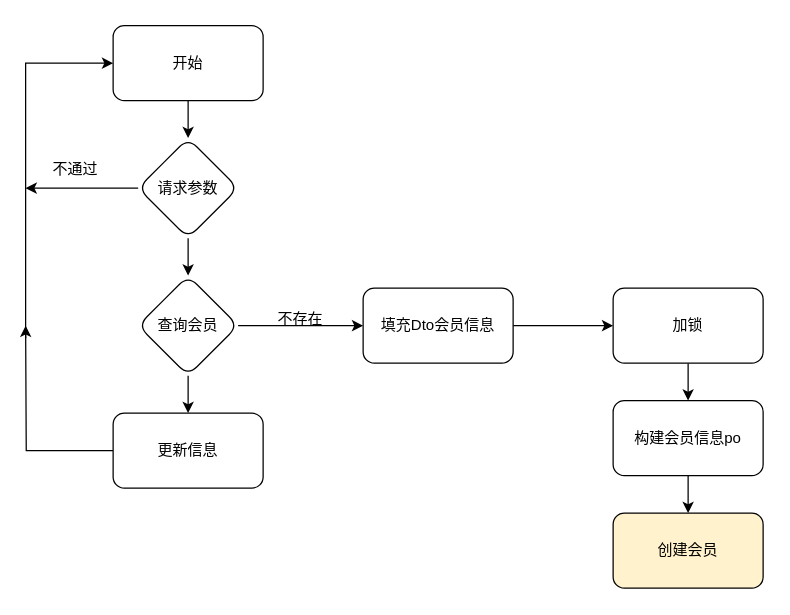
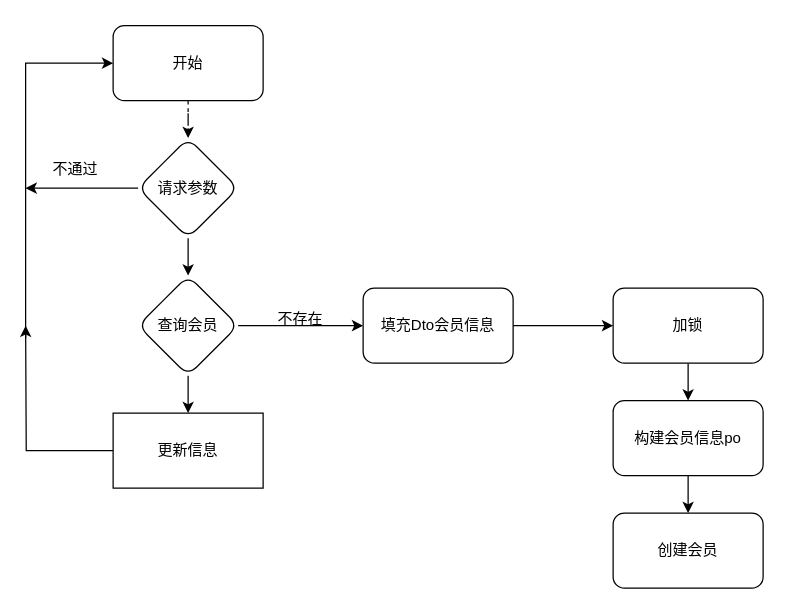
(188, 108) -> (188, 108)
(188, 451) -> (188, 451)
(688, 551) -> (688, 551)
